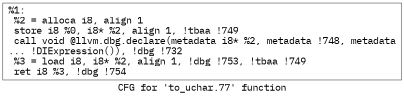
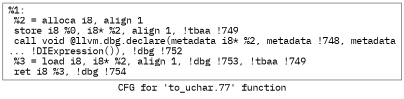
(95, 51) -> (95, 51)
